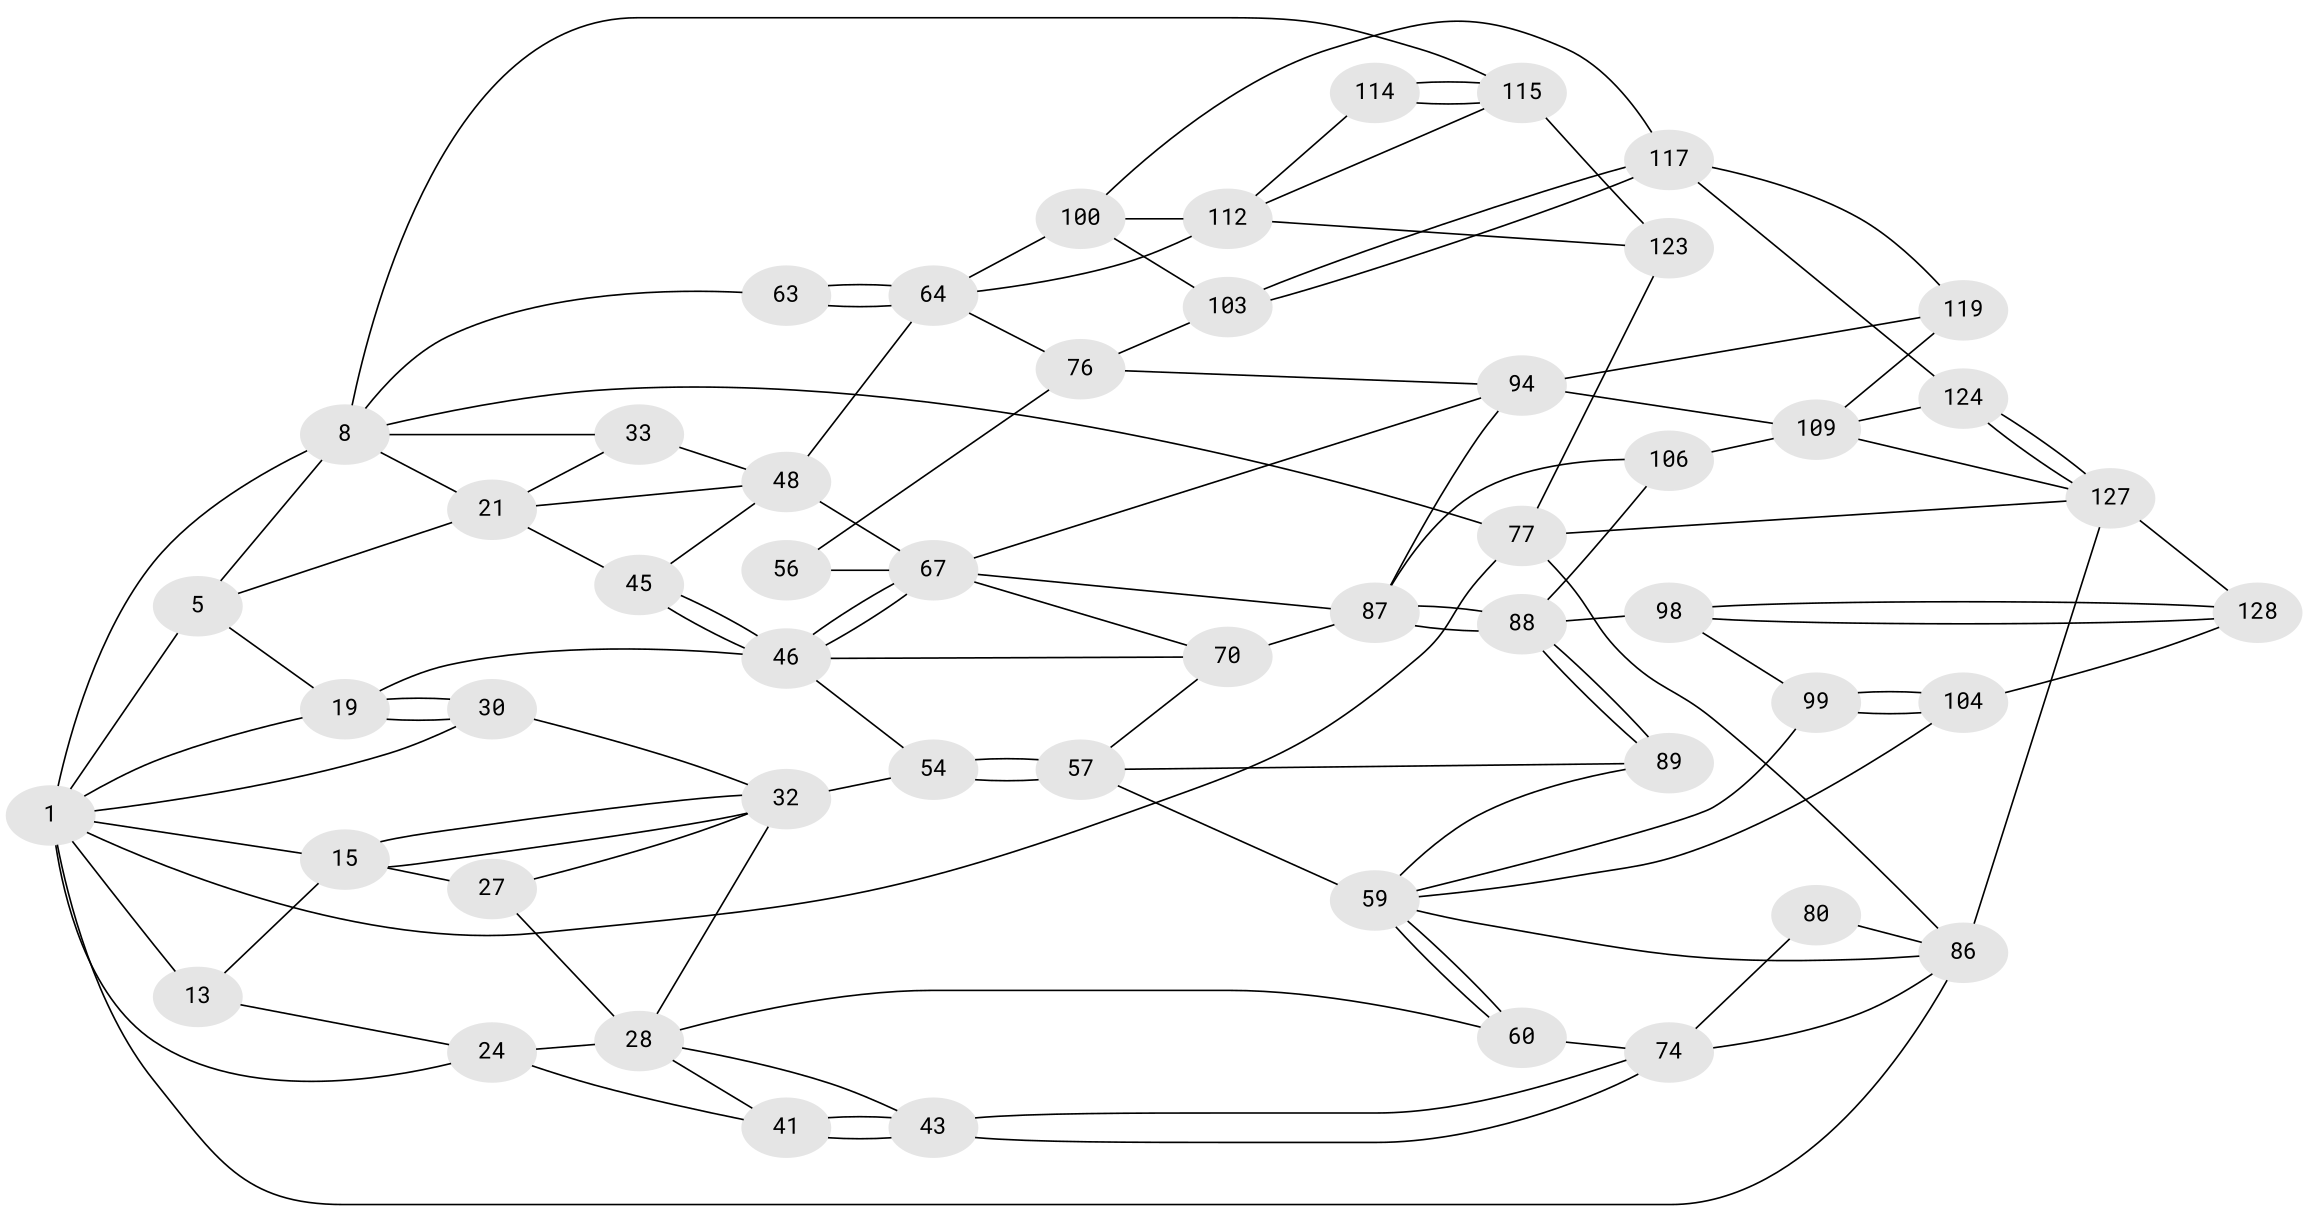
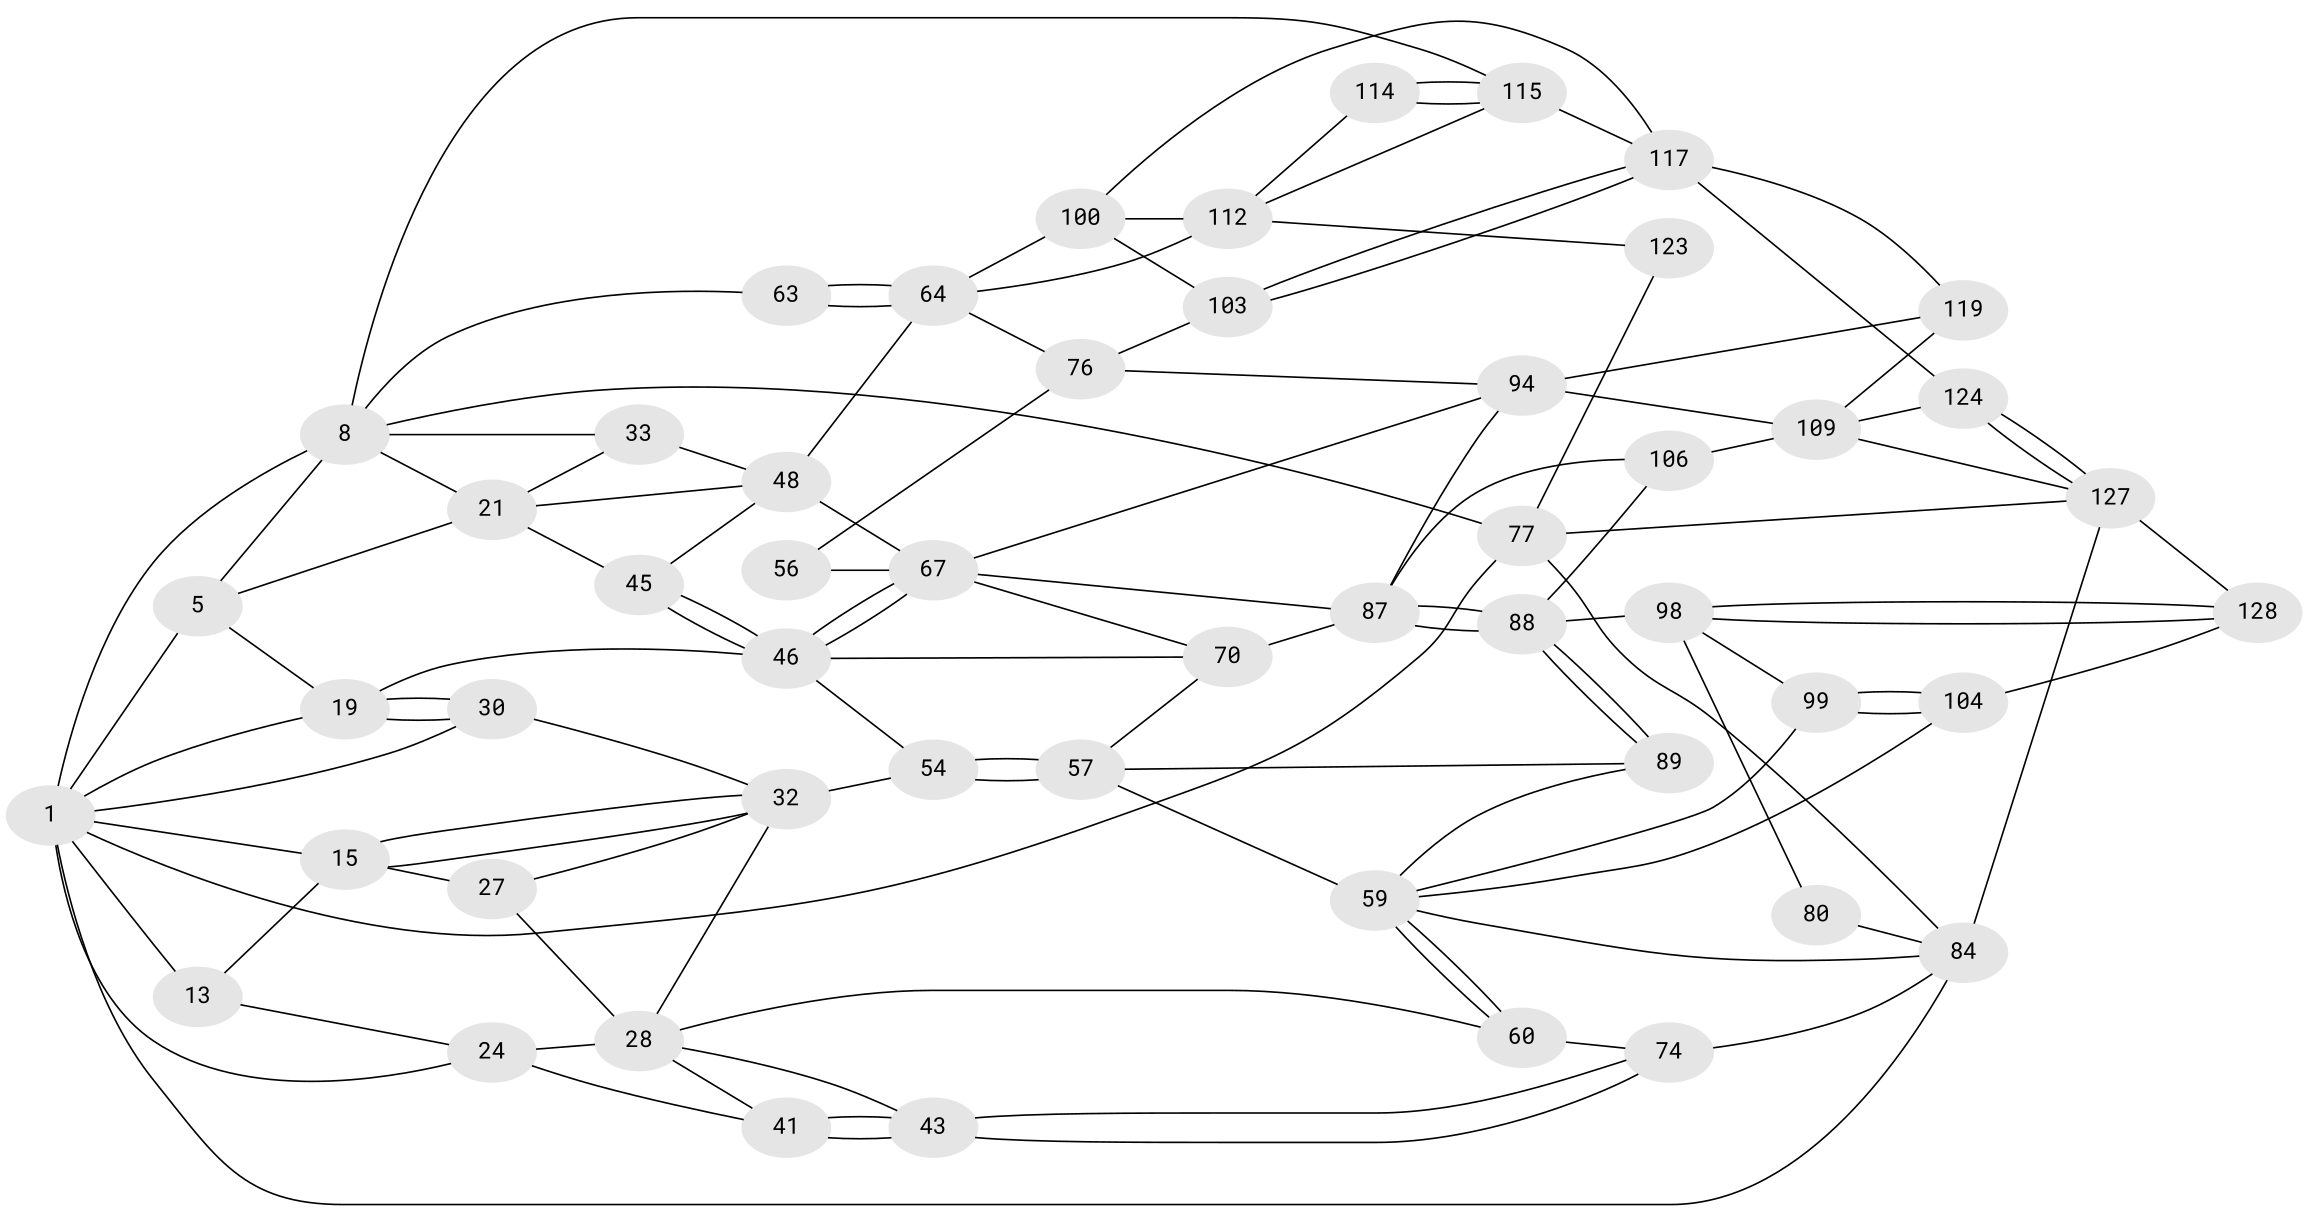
(1589, 166) -> (1596, 127)
(1963, 953) -> (1963, 953)
(1743, 984) -> (1743, 764)
